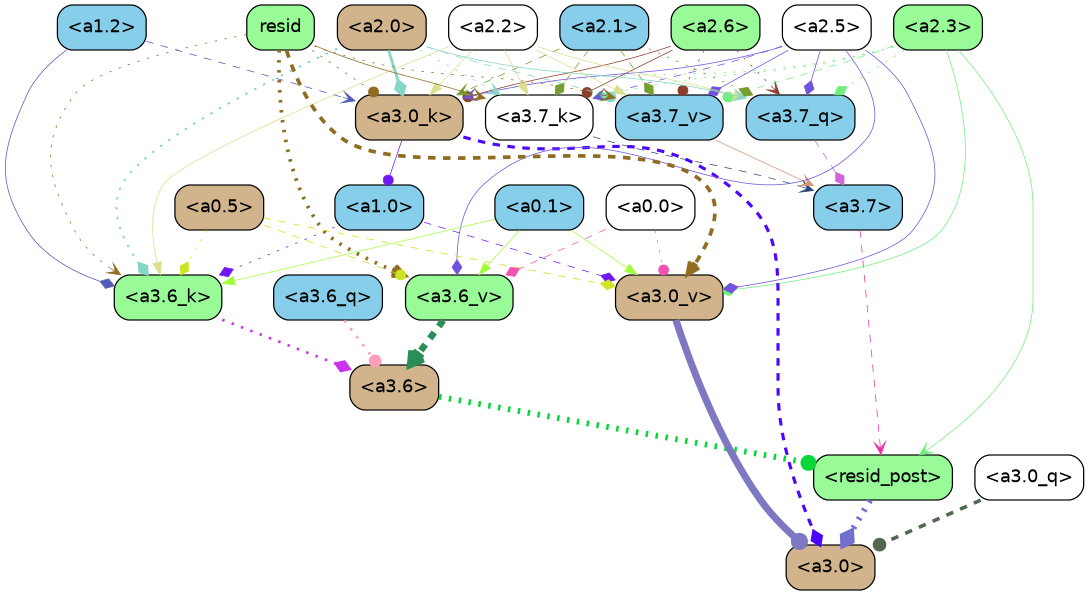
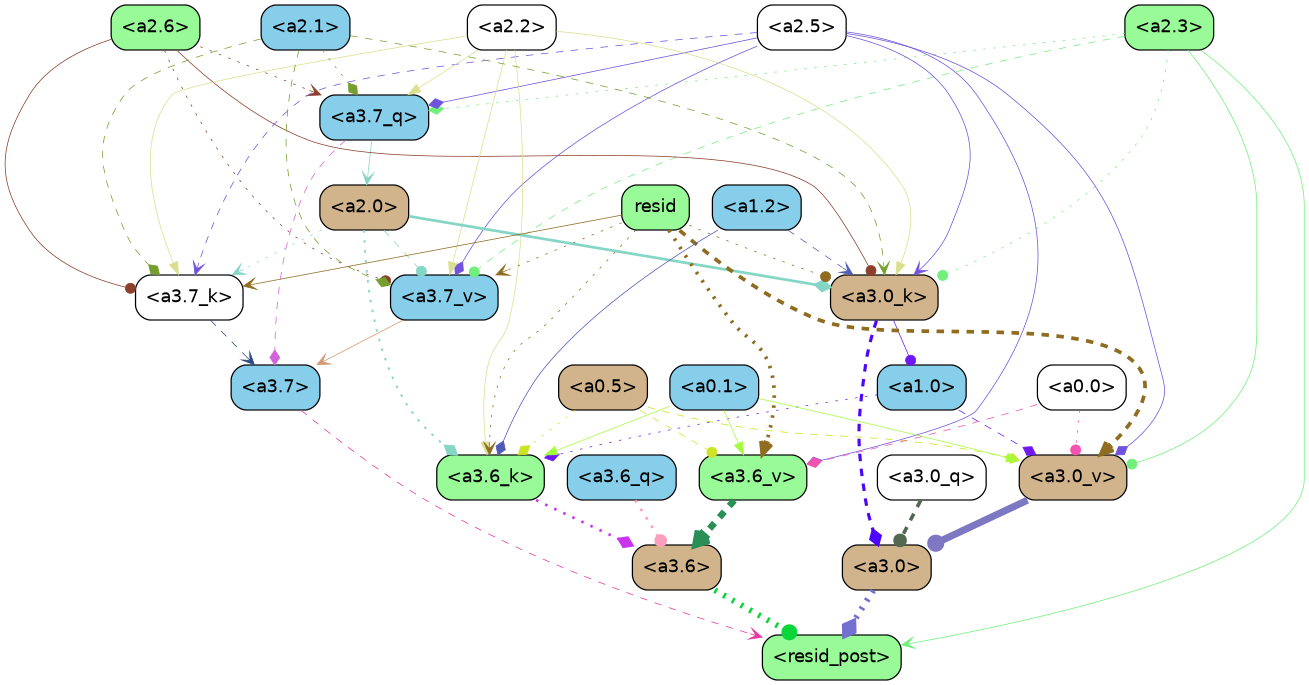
(541, 70) -> (370, 160)
(751, 73) -> none
(861, 516) -> (863, 606)
